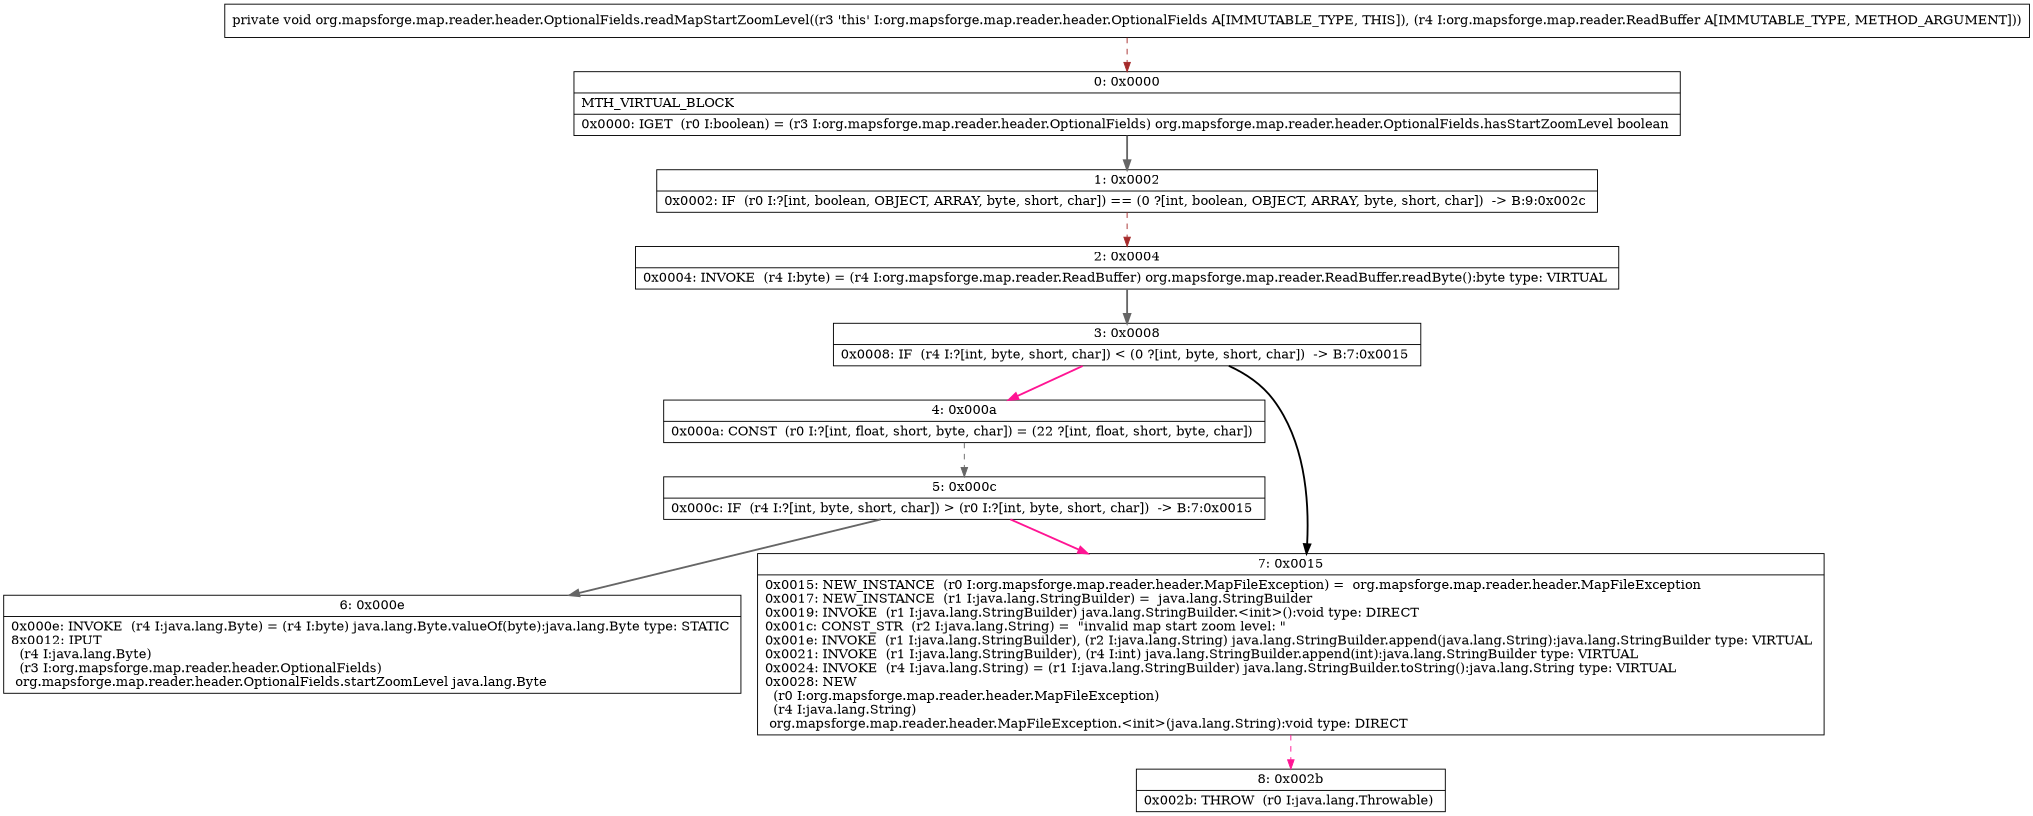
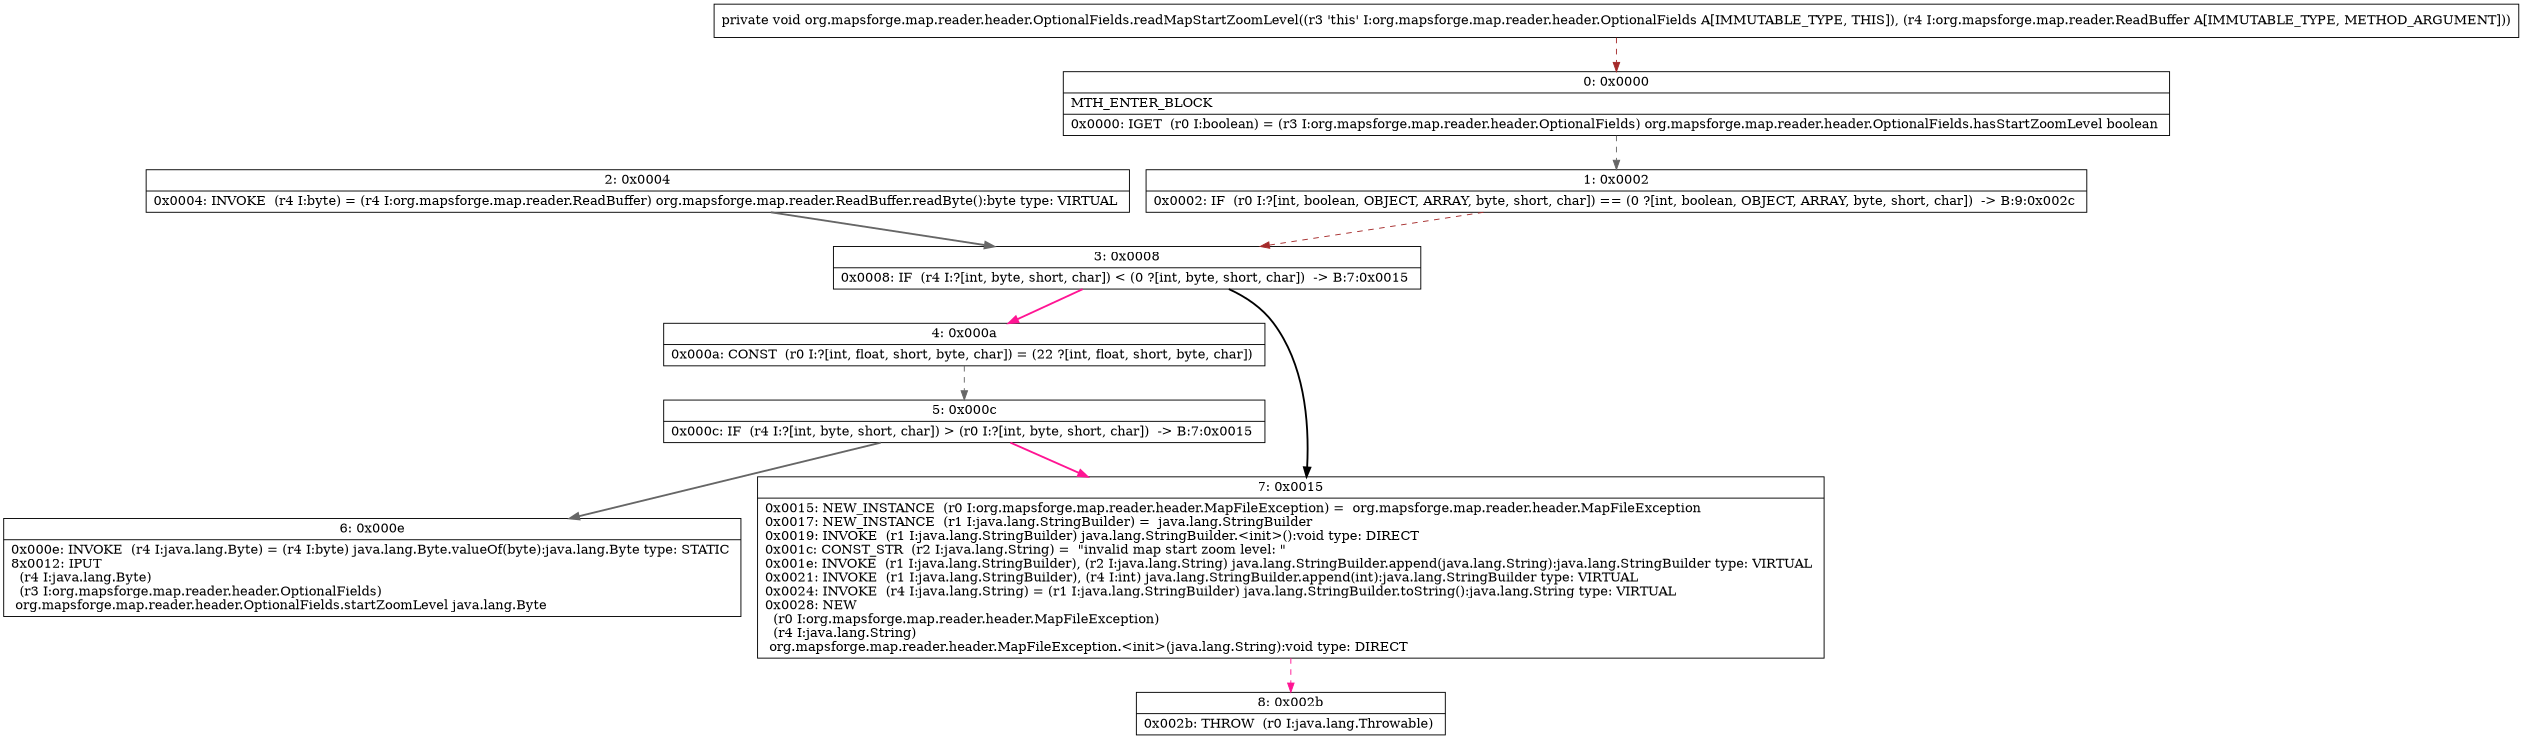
(658, 103) -> (1142, 103)
(1127, 148) -> (1616, 148)
(1127, 225) -> (1376, 229)
